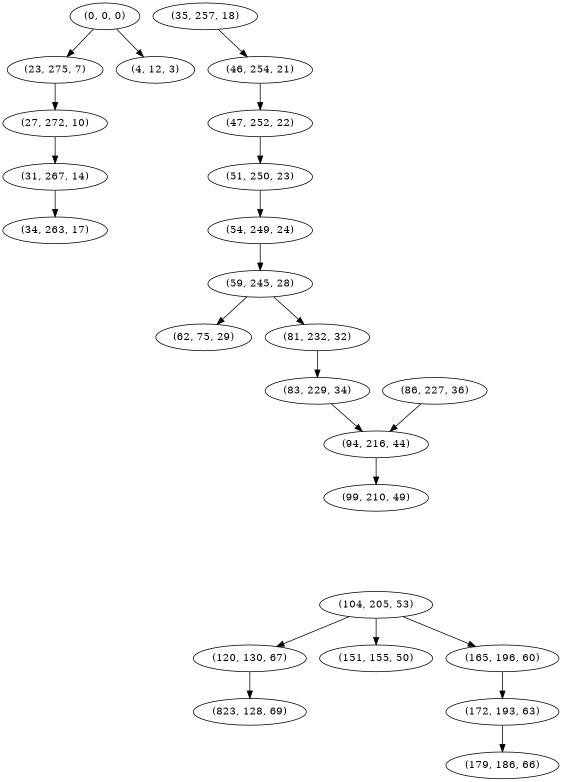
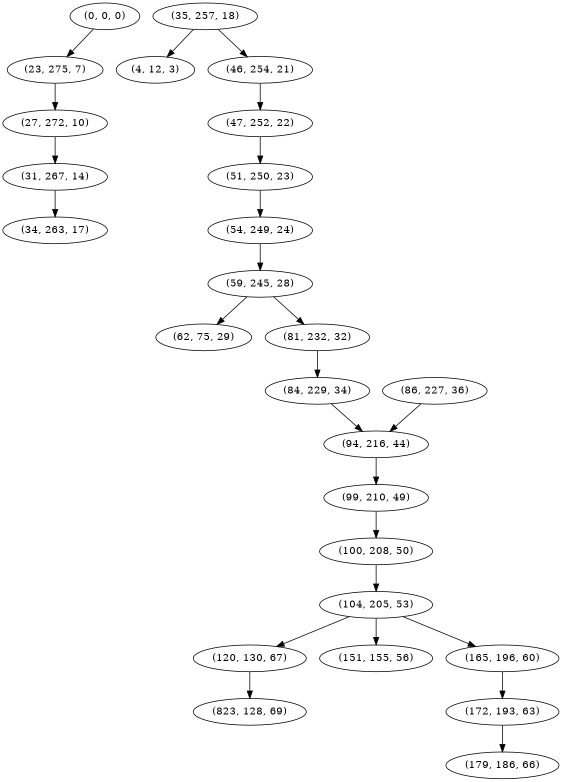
(127, 40) -> (183, 40)
(317, 391) -> (317, 391)
none -> (376, 551)
(376, 658) -> (376, 658)
